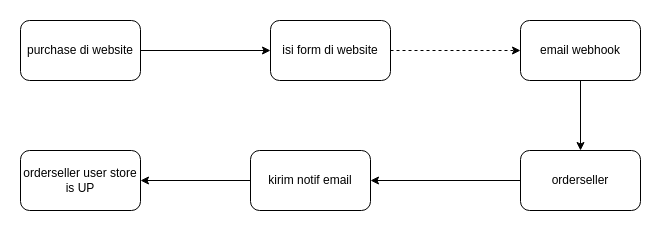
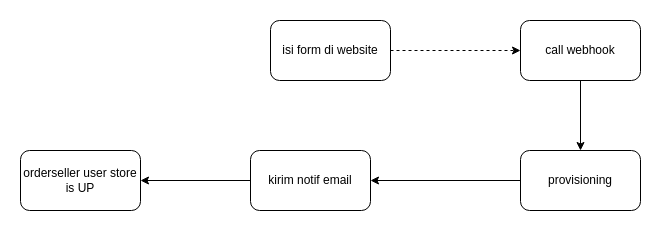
(81, 51) -> none
(202, 51) -> none
(581, 51) -> (581, 51)
(581, 181) -> (581, 181)
